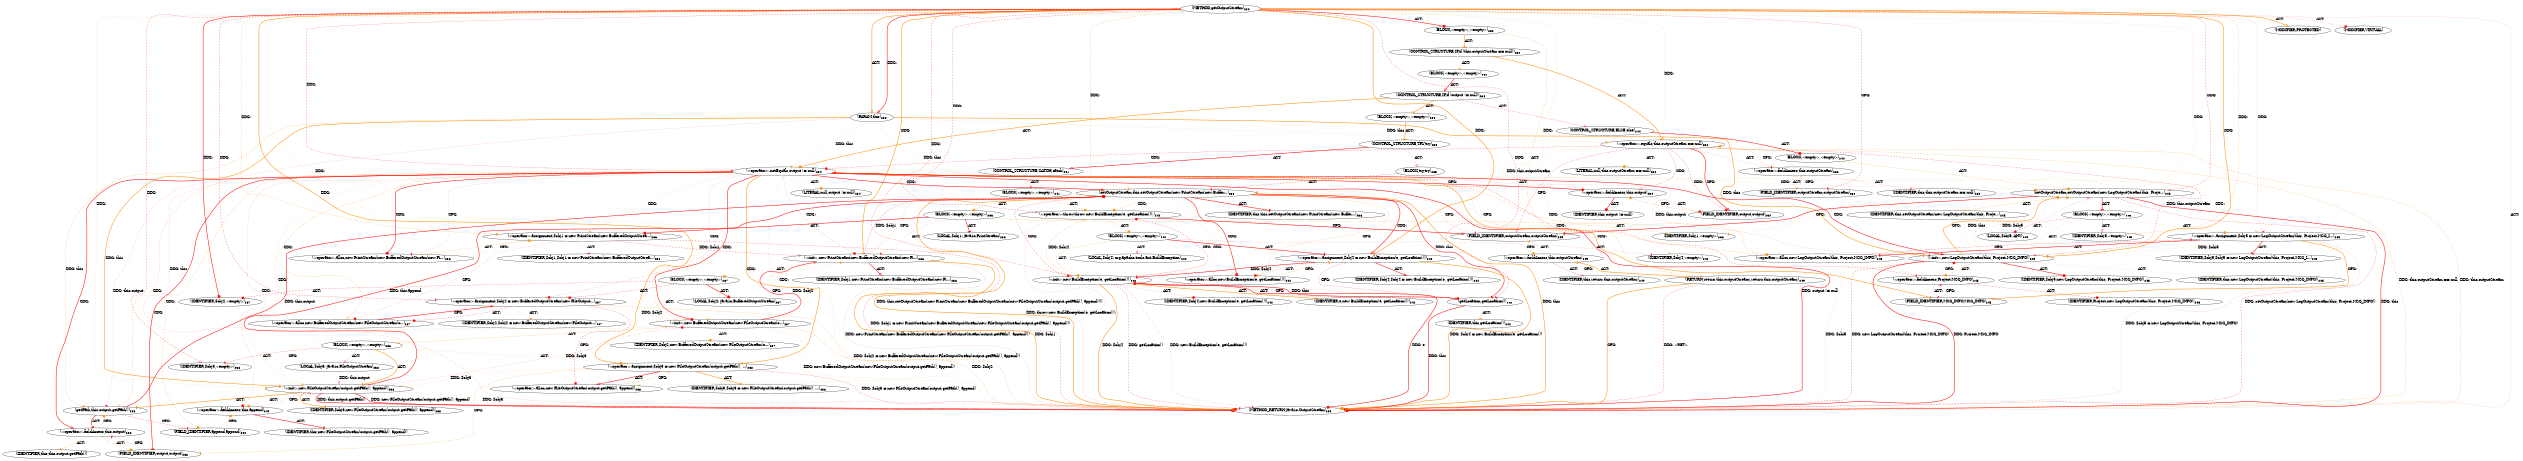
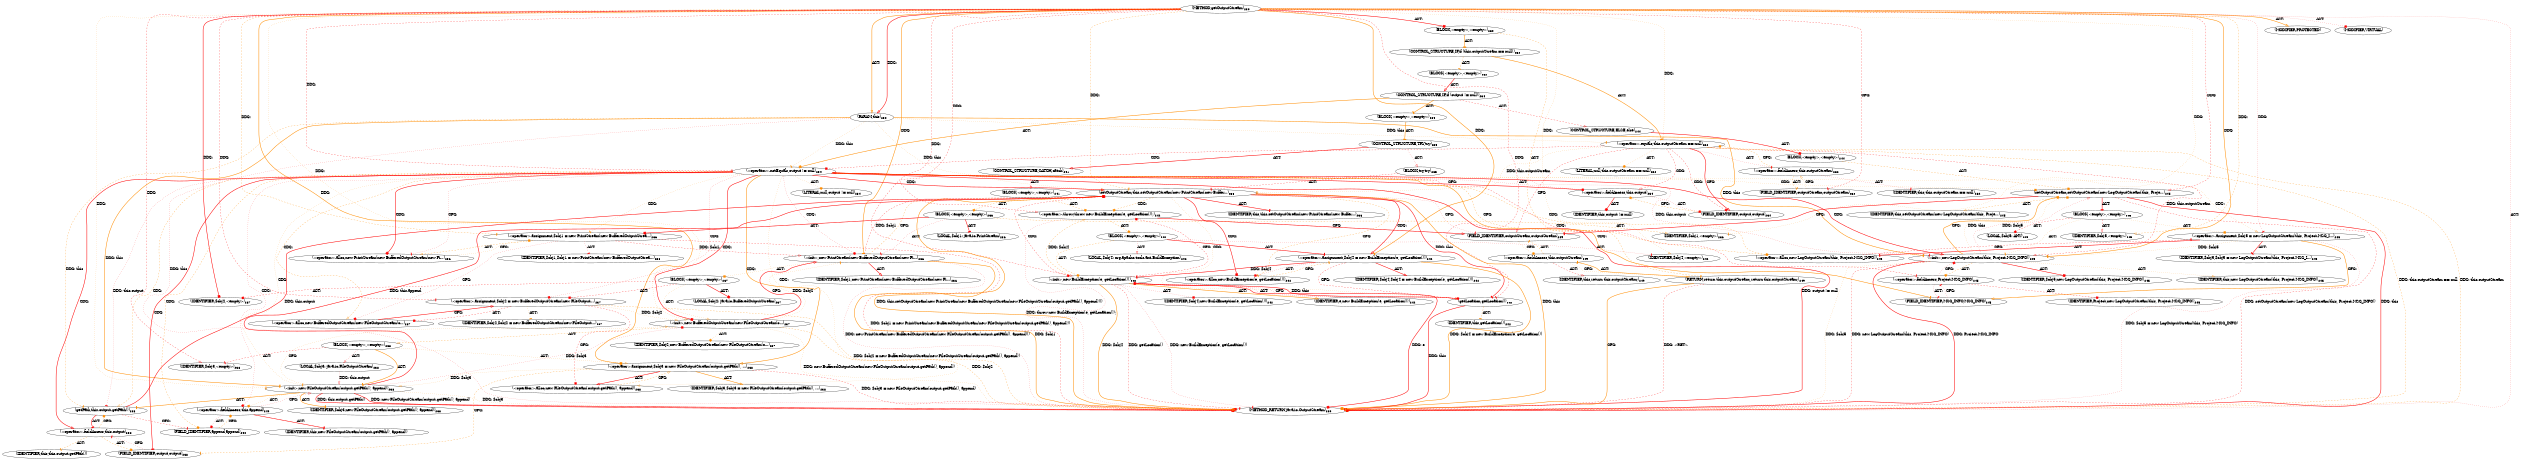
none -> (216, 419)
